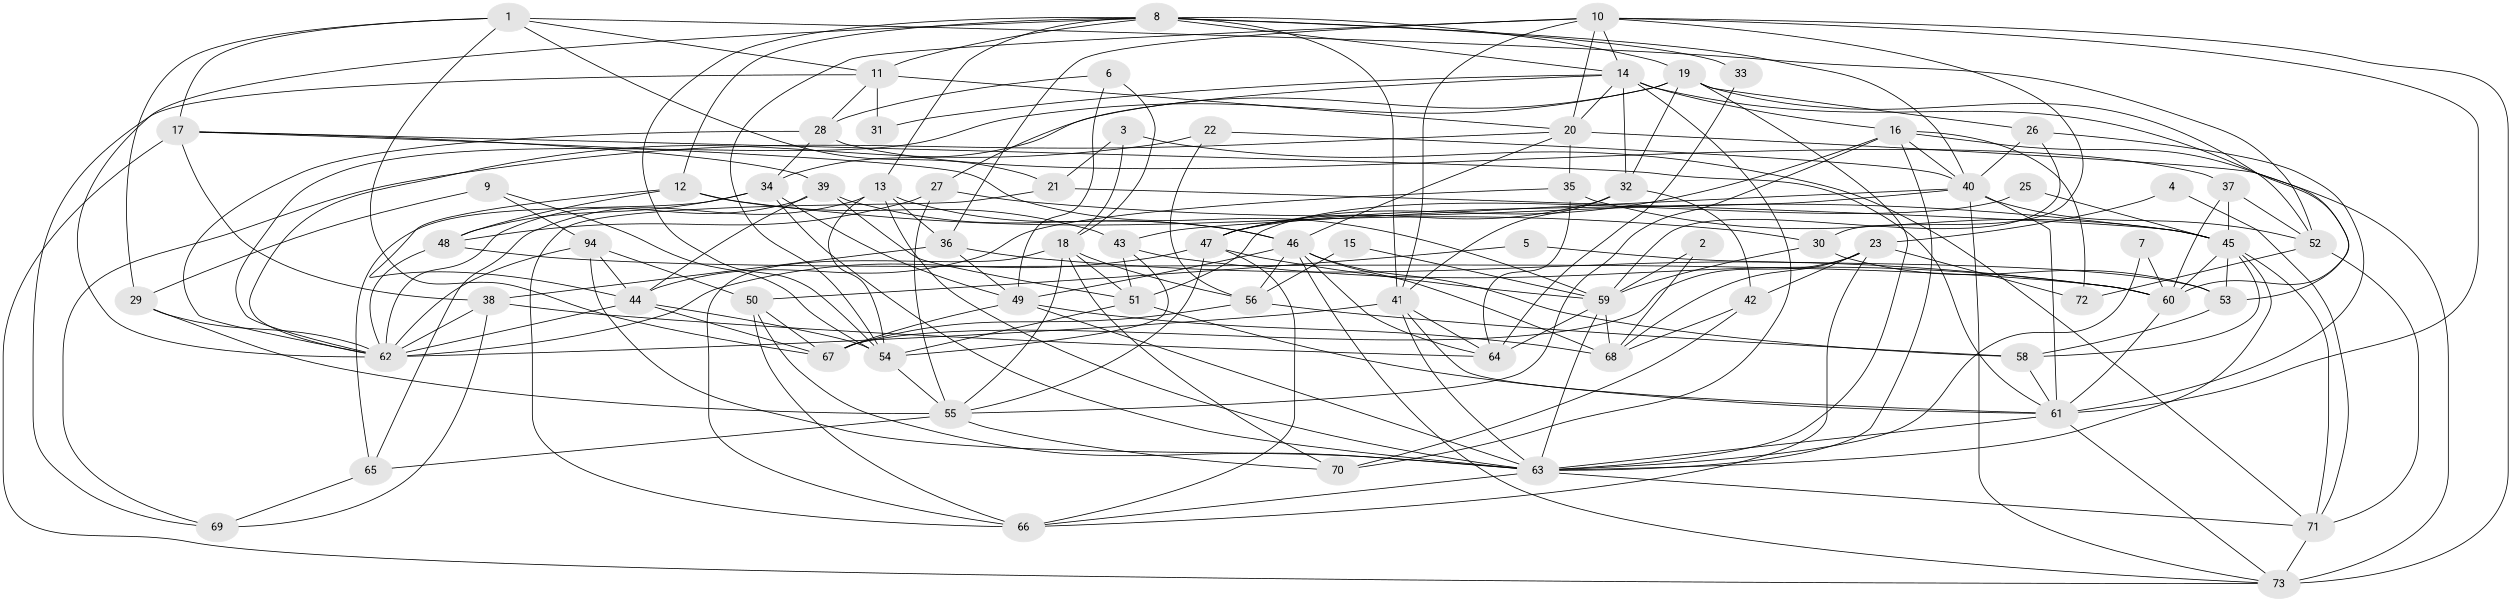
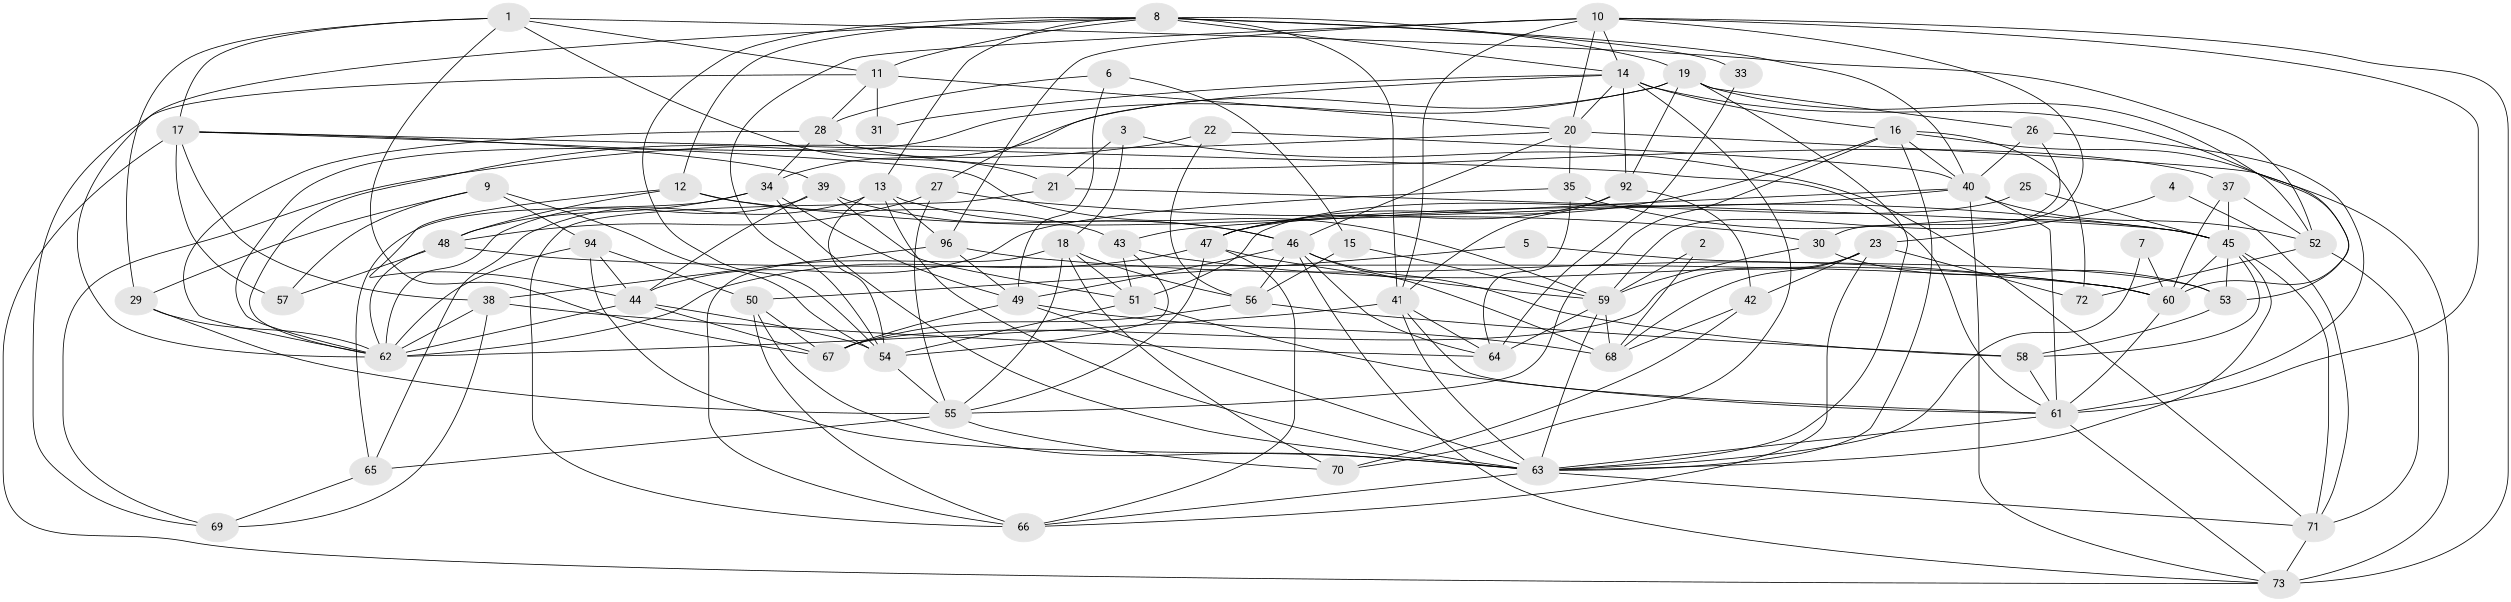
(1147, 163) -> (1254, 128)
(1626, 187) -> (1626, 187)
(947, 244) -> (947, 244)
none -> (283, 301)
